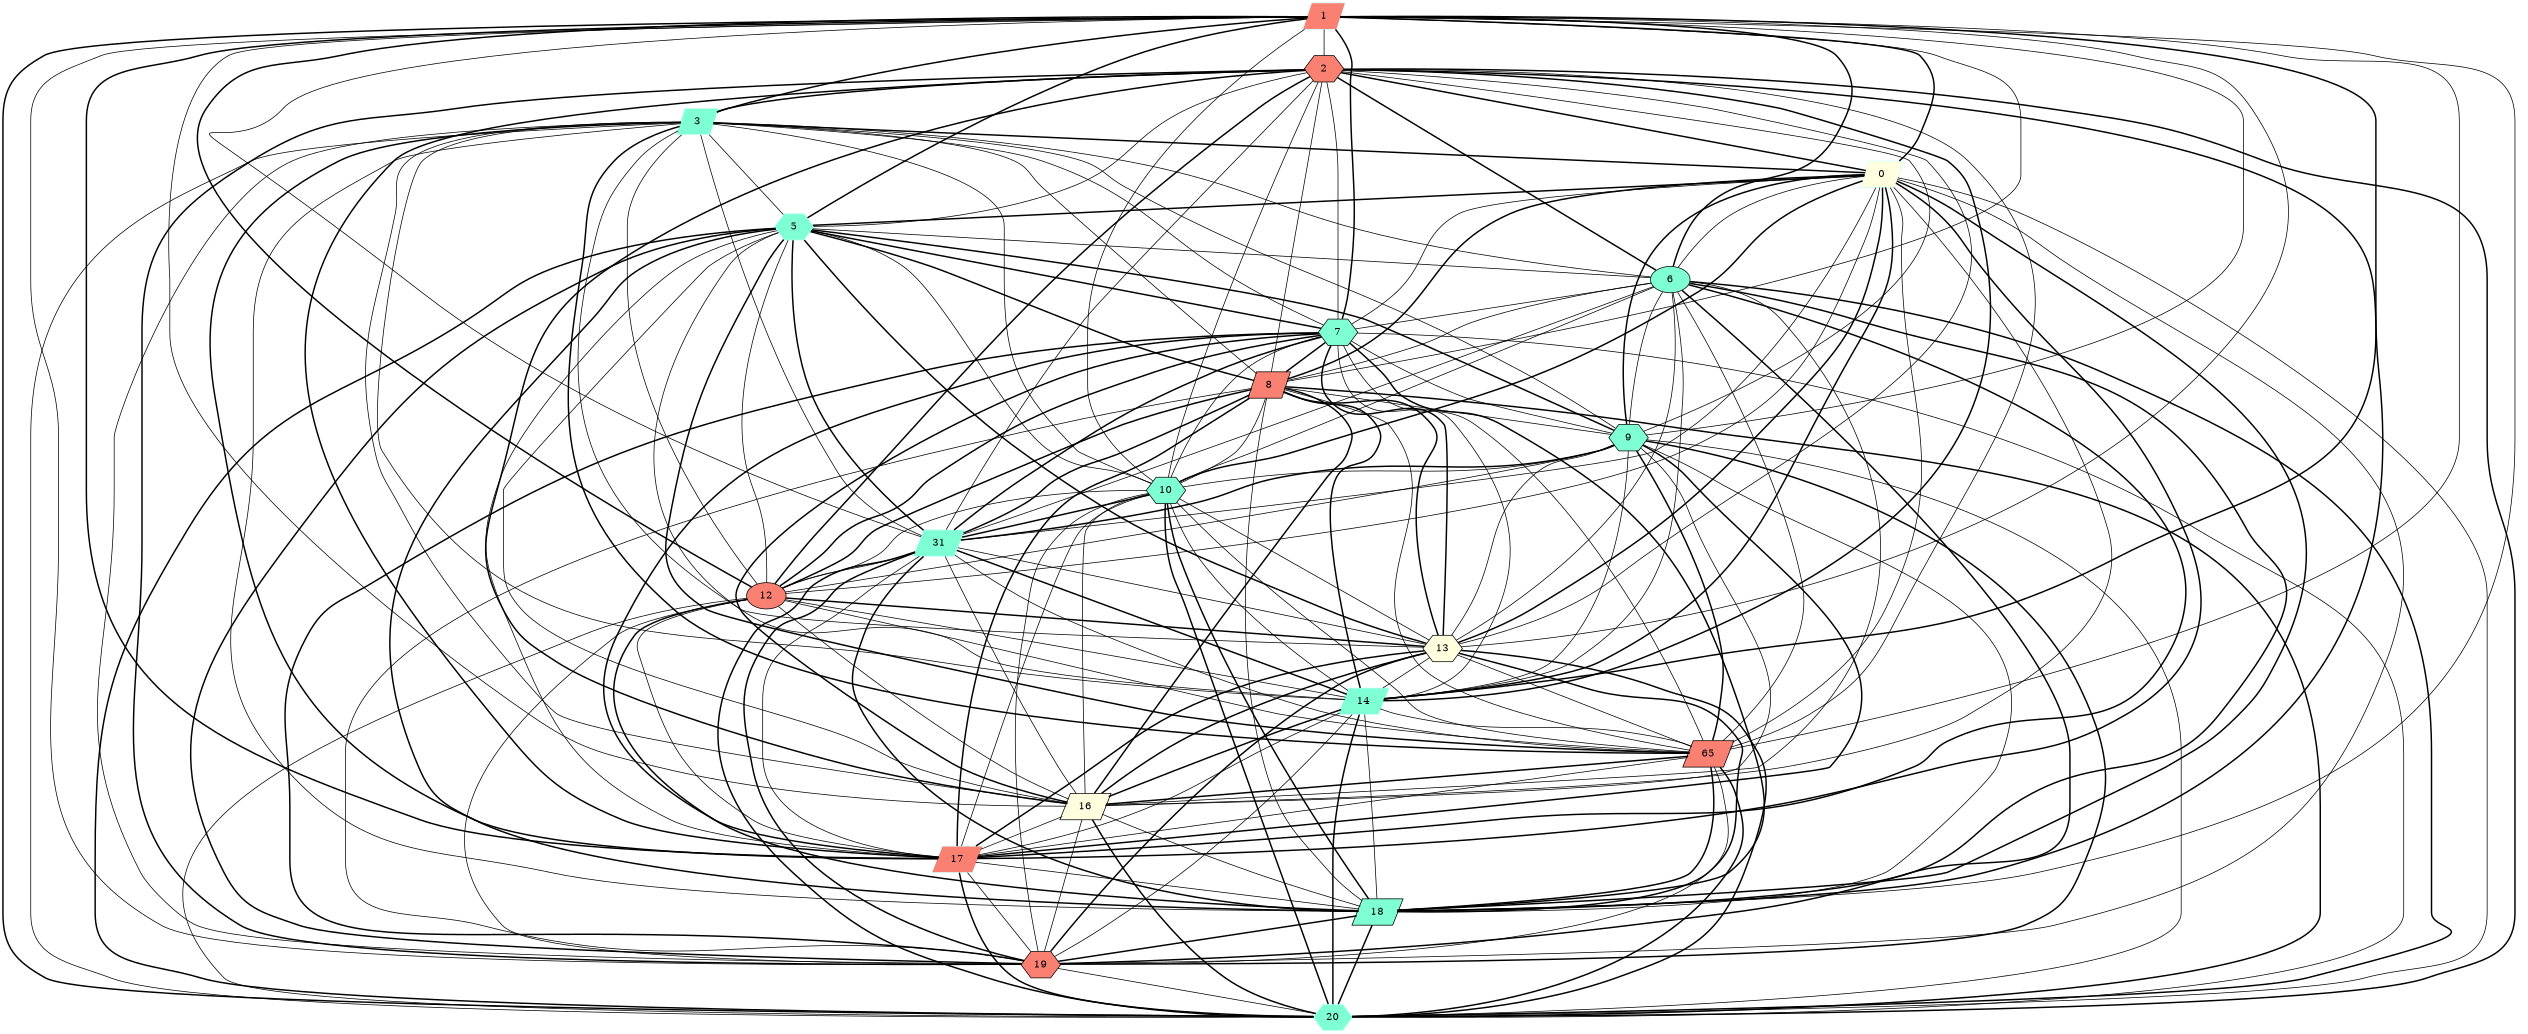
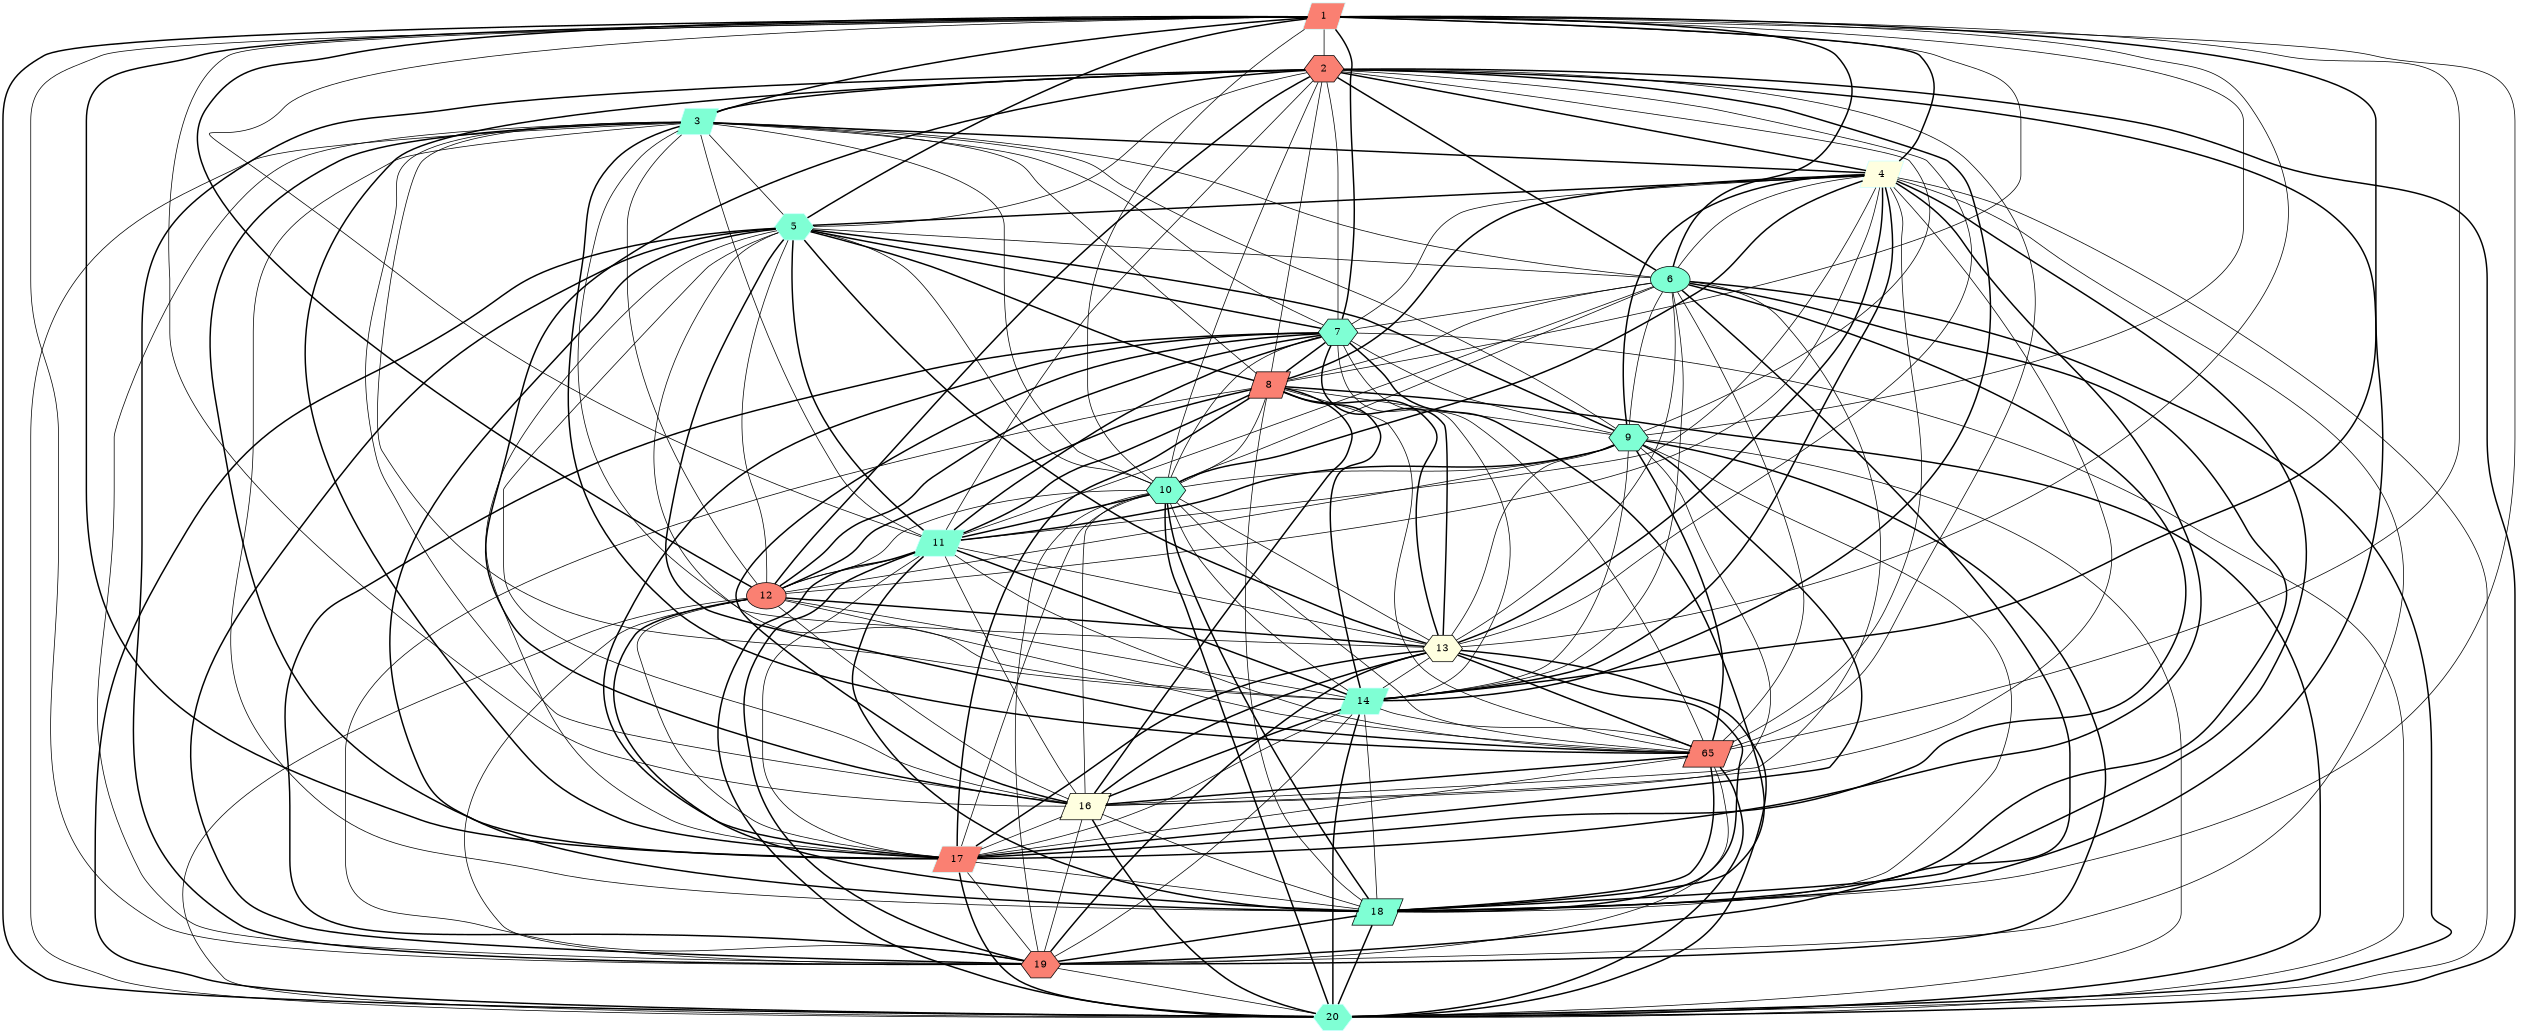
(1882, 174) -> (1882, 174)
(939, 543) -> (939, 543)
(1575, 701) -> (1575, 701)
